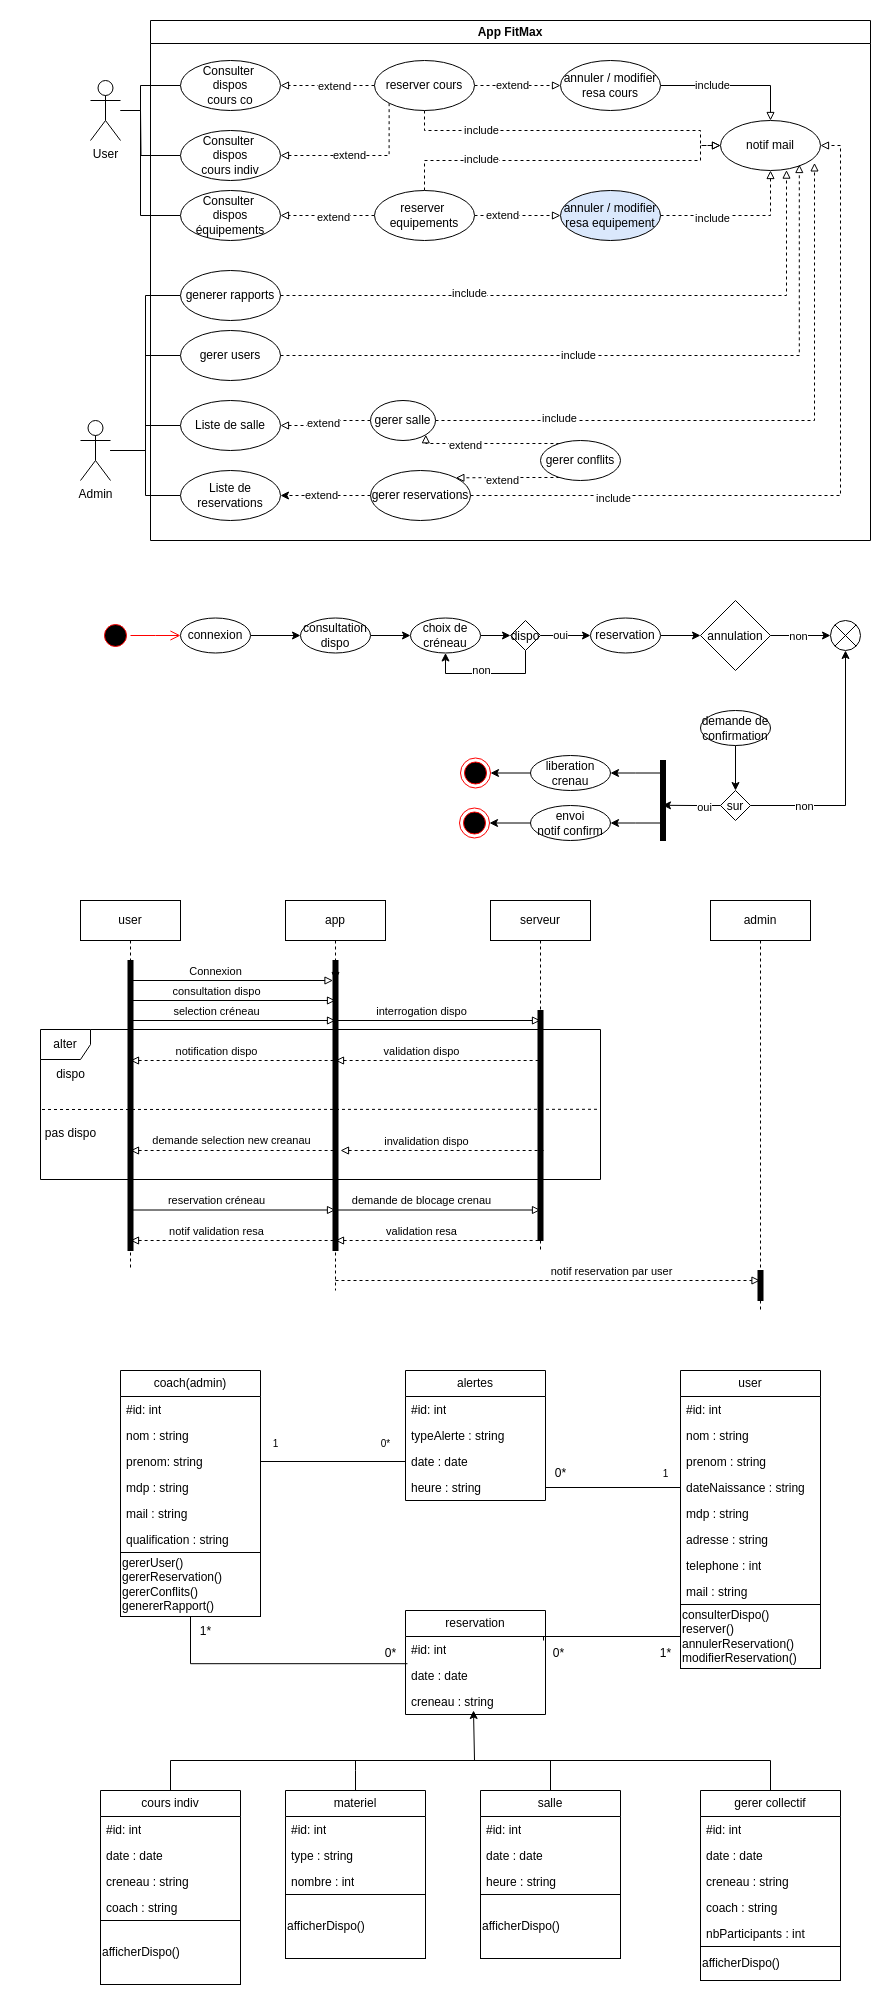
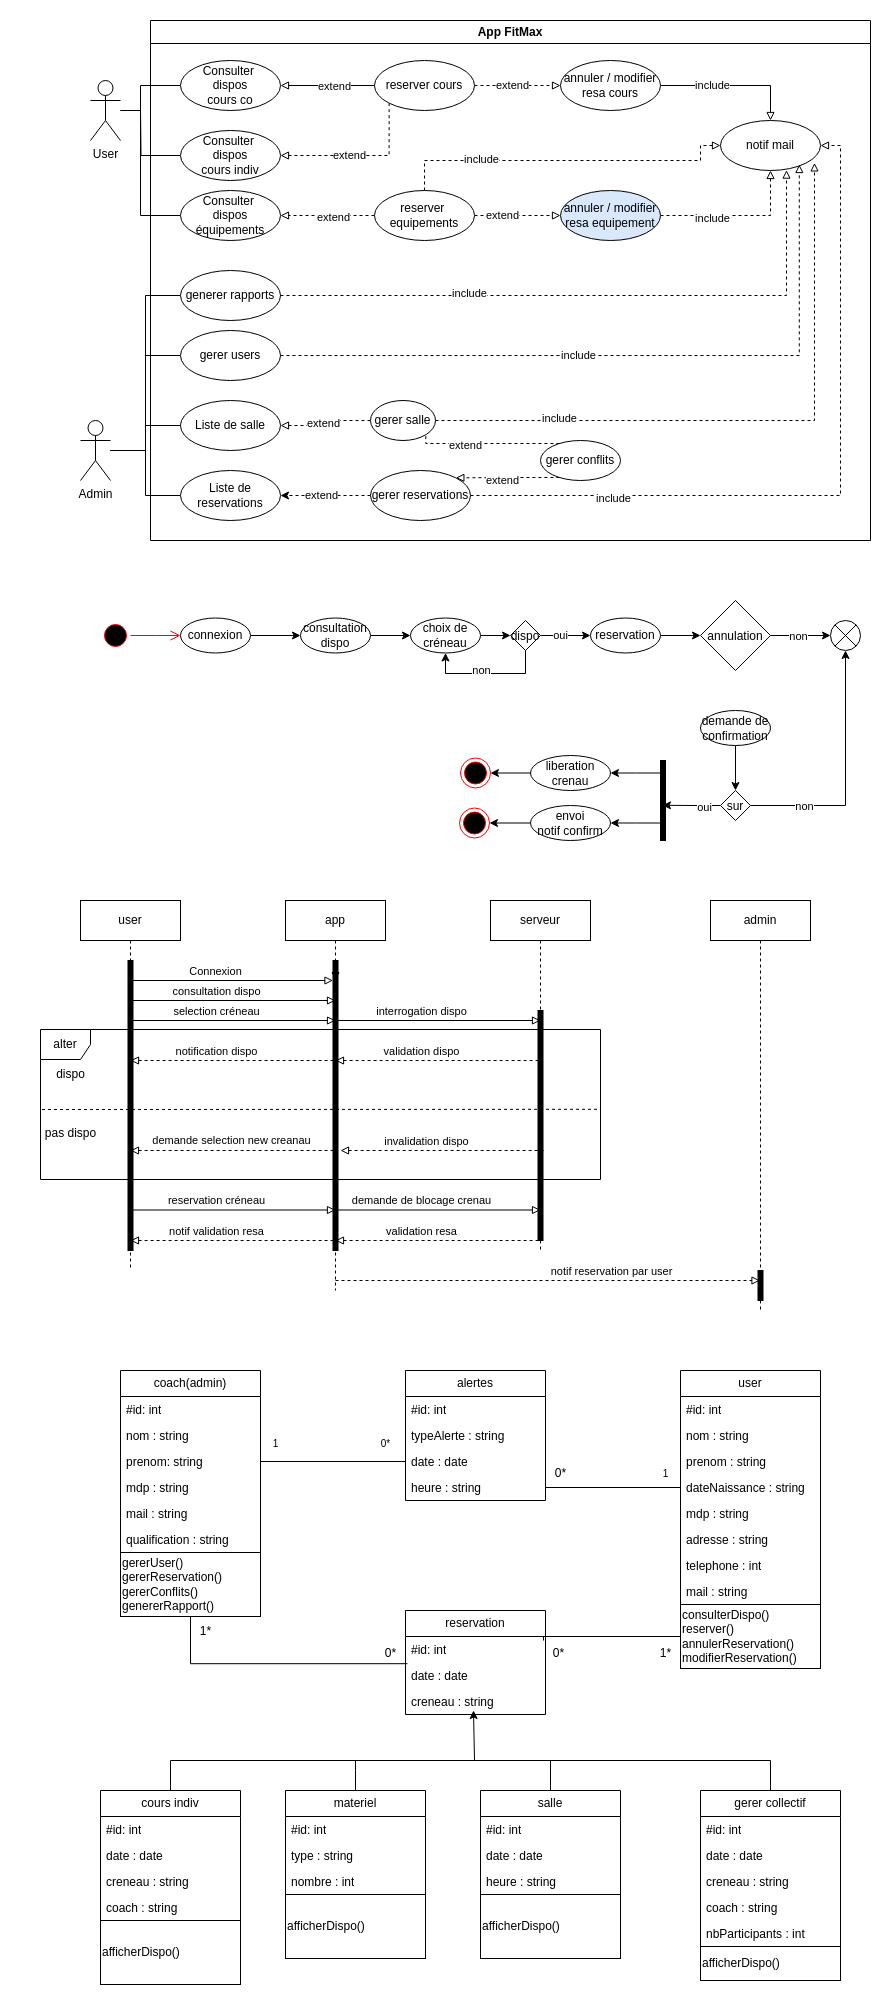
(304, 86) -> (304, 86)
(559, 131) -> none
(428, 444) -> (426, 442)
